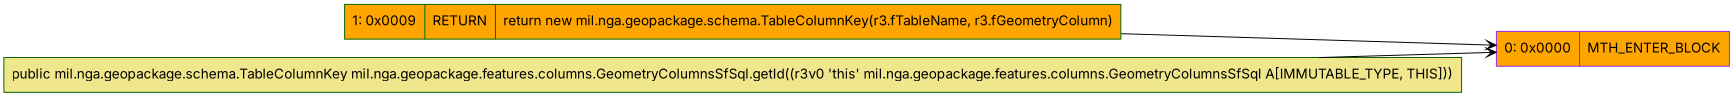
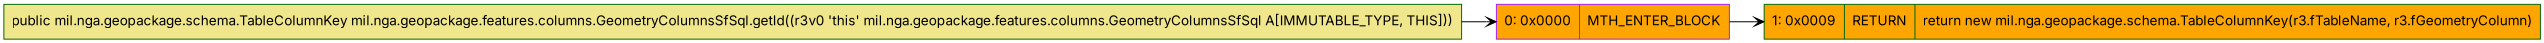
(1304, 39) -> (1742, 22)
